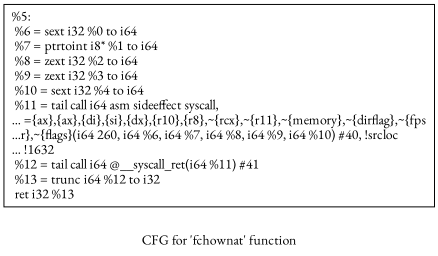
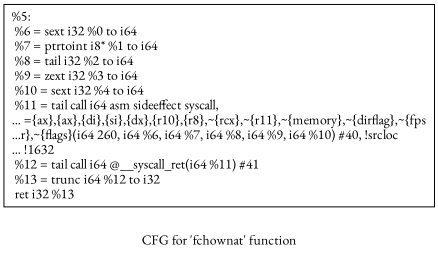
(75, 61) -> (73, 61)
